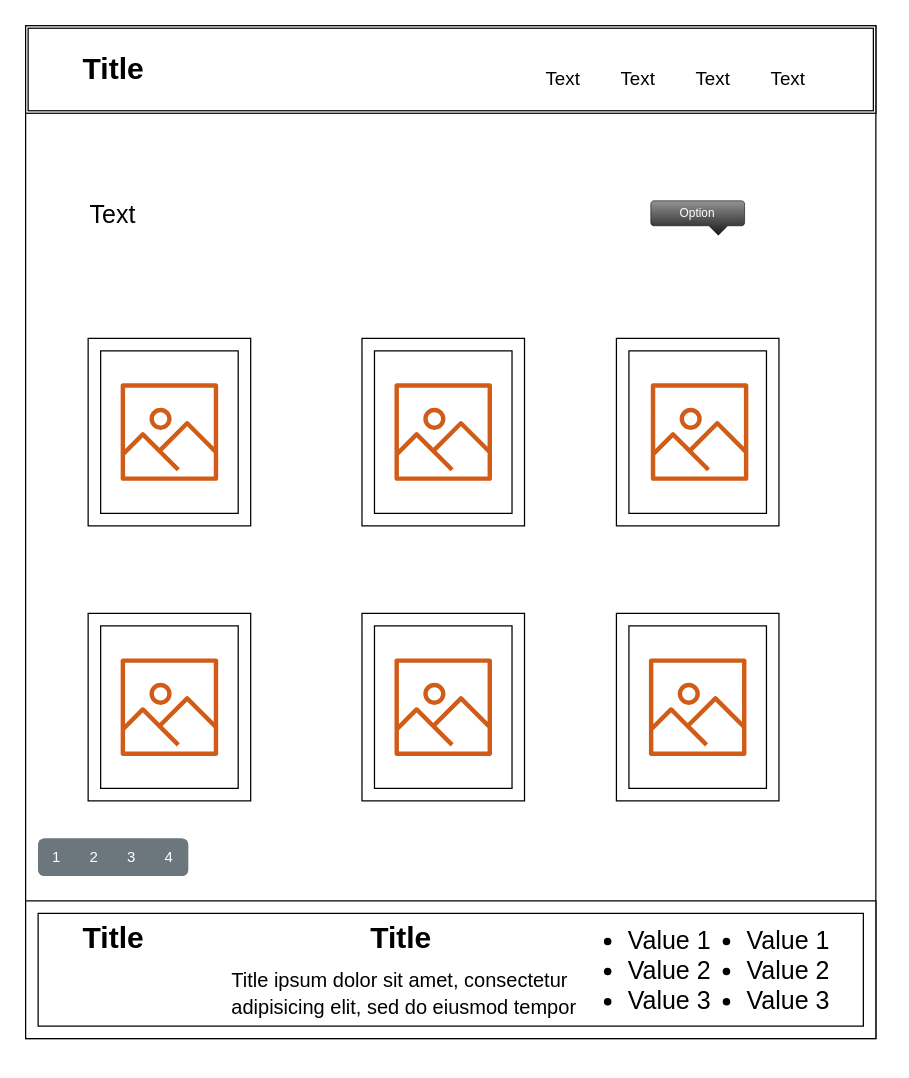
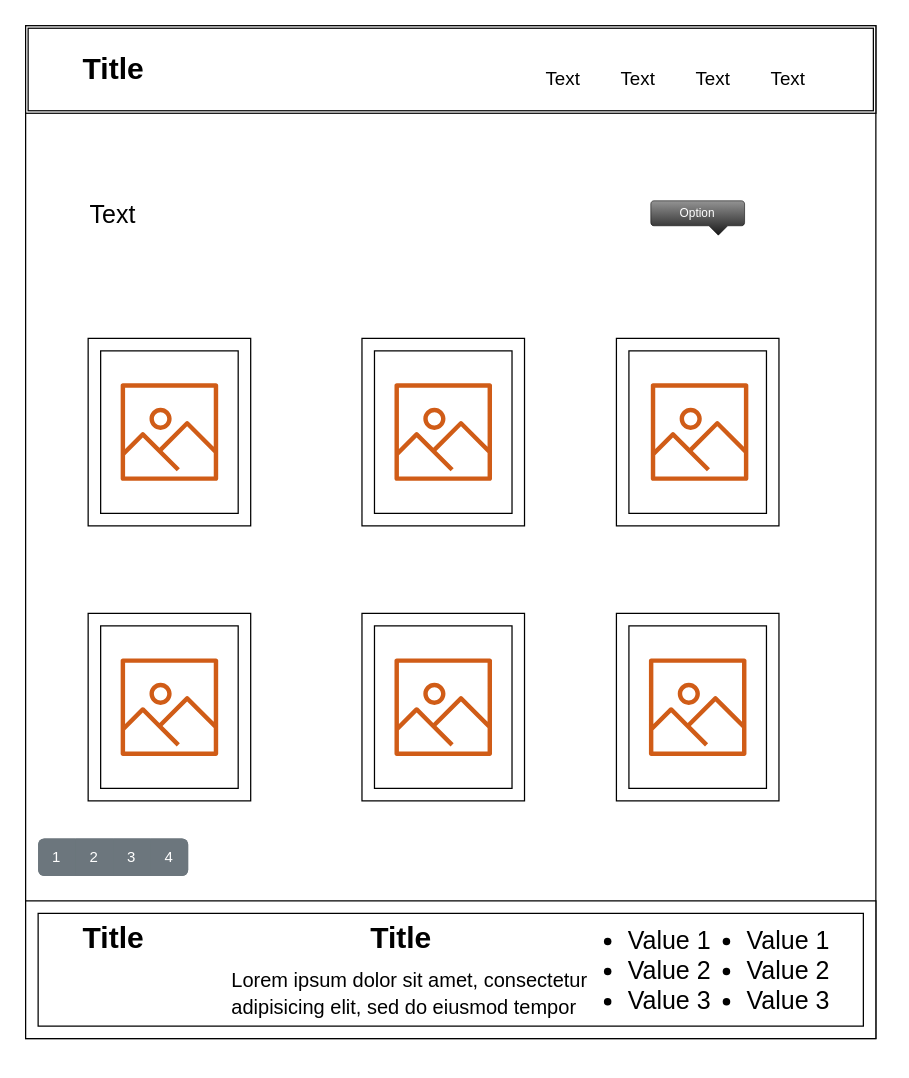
(433, 898) -> (433, 898)
